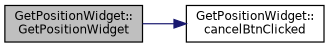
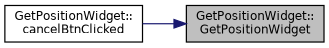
(158, 24) -> (158, 24)
